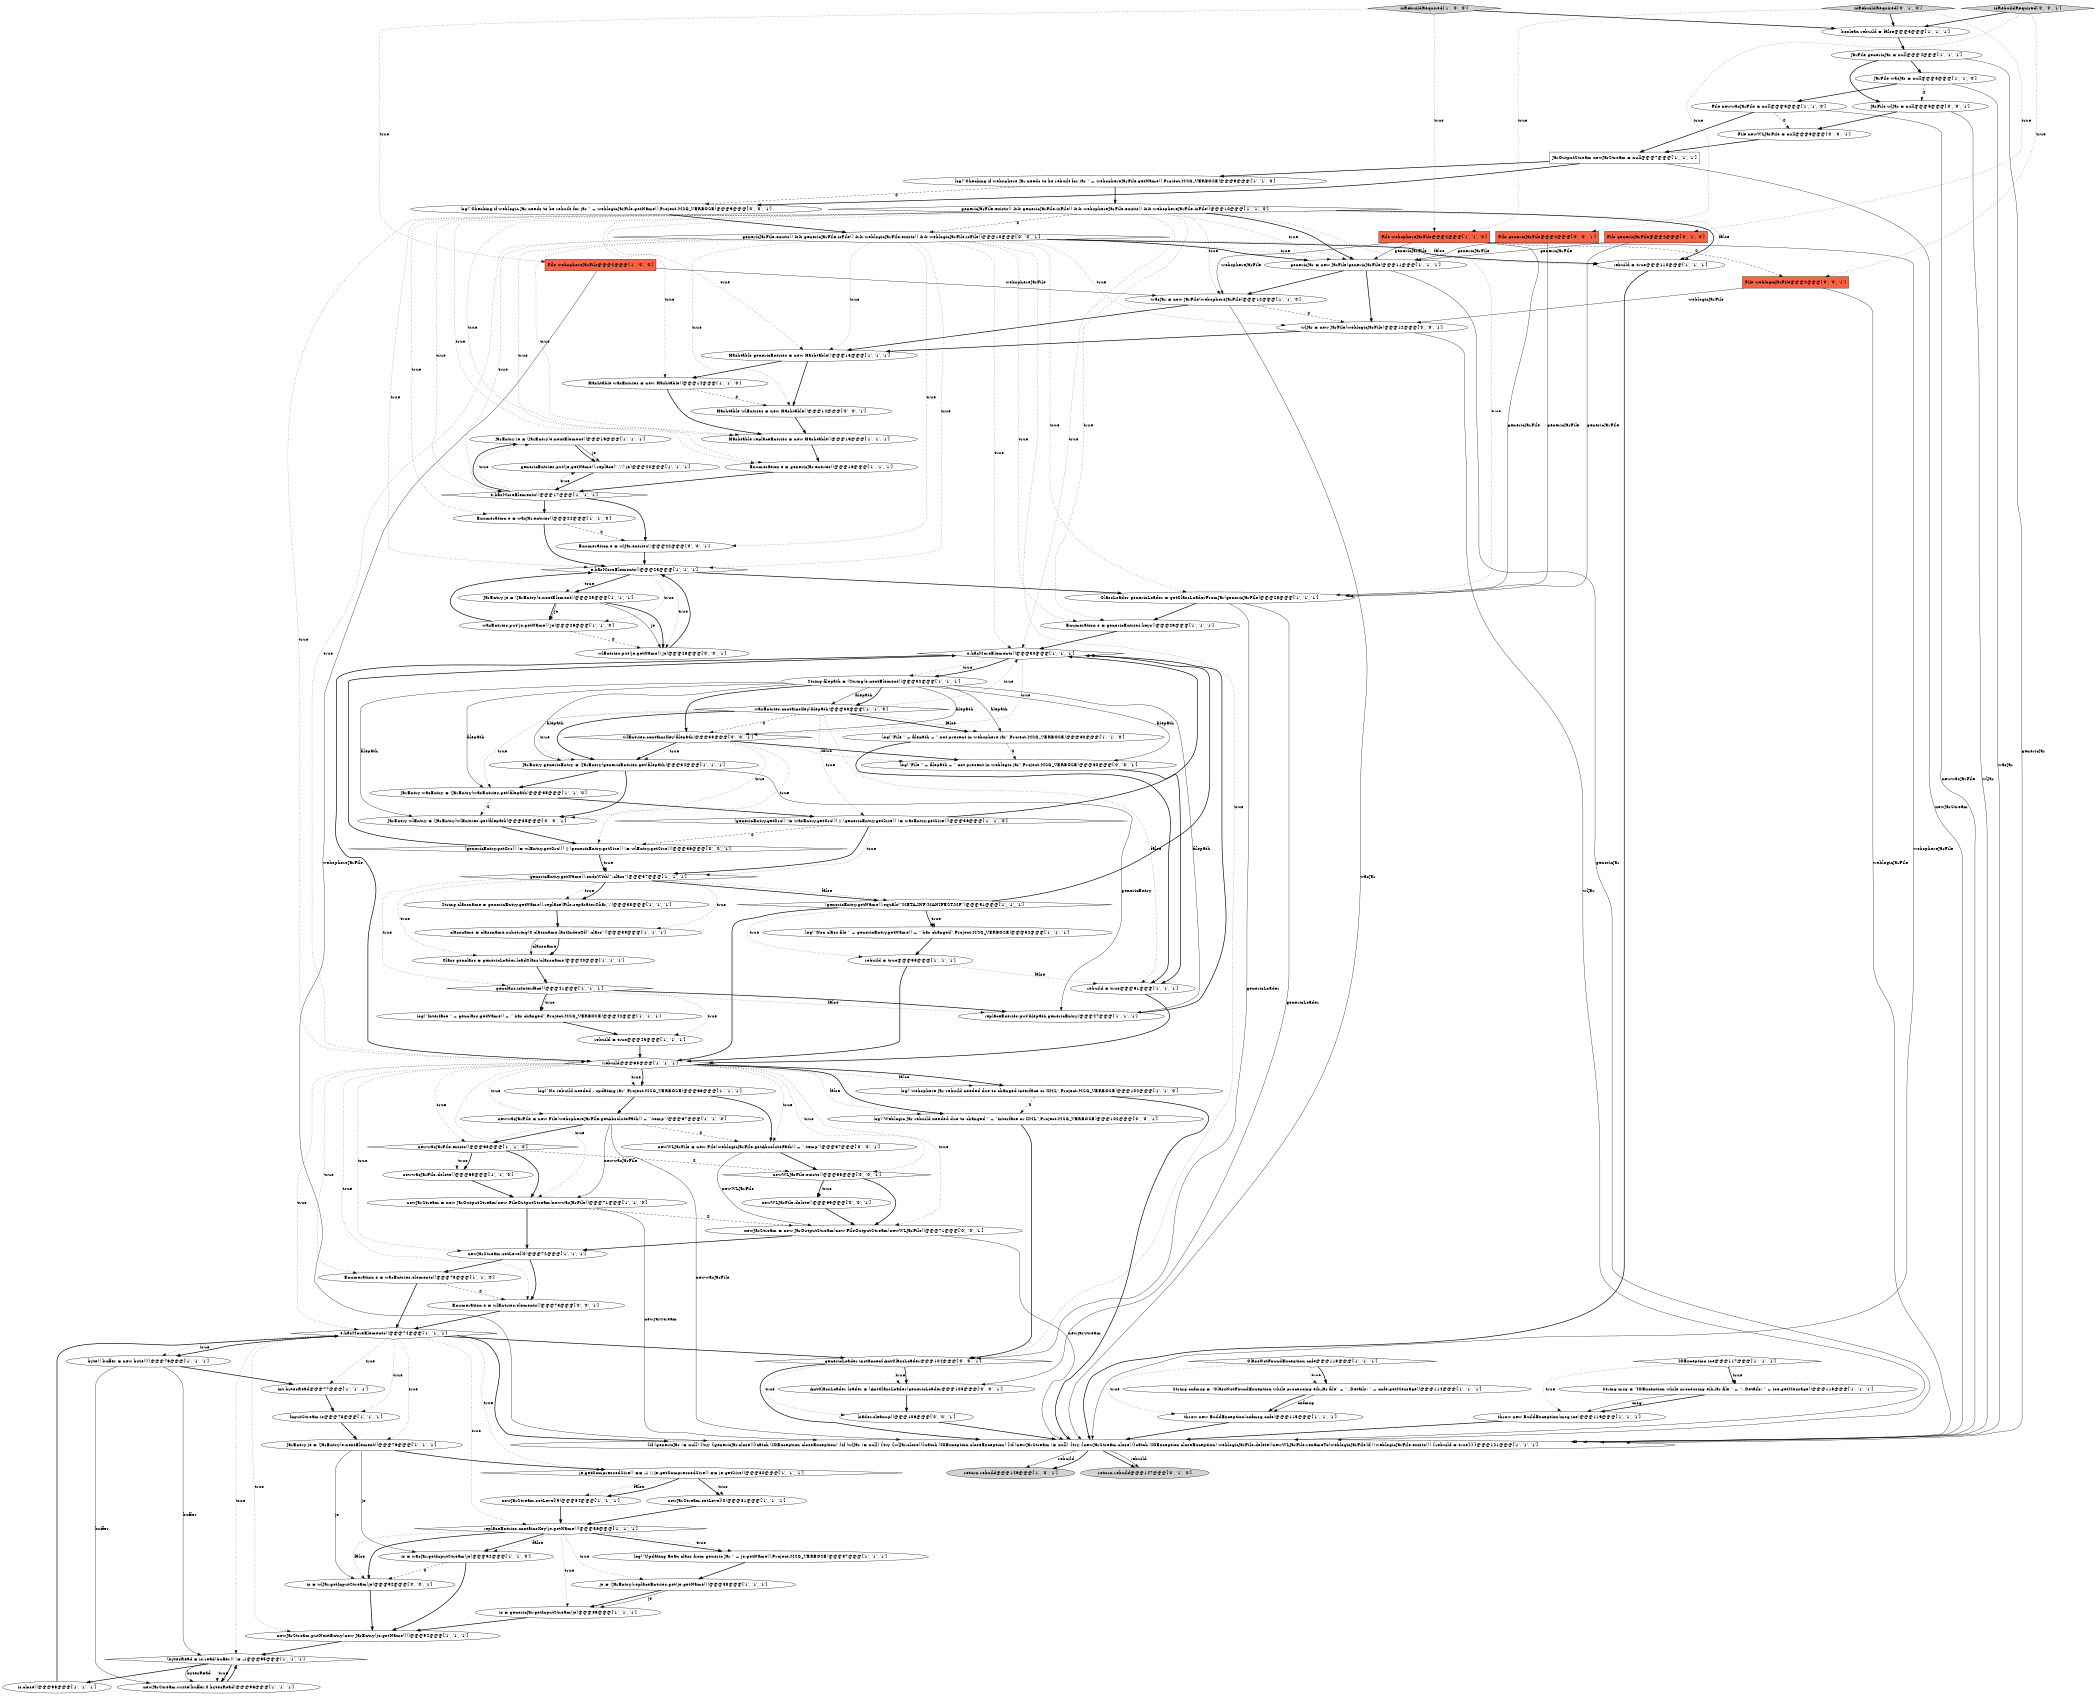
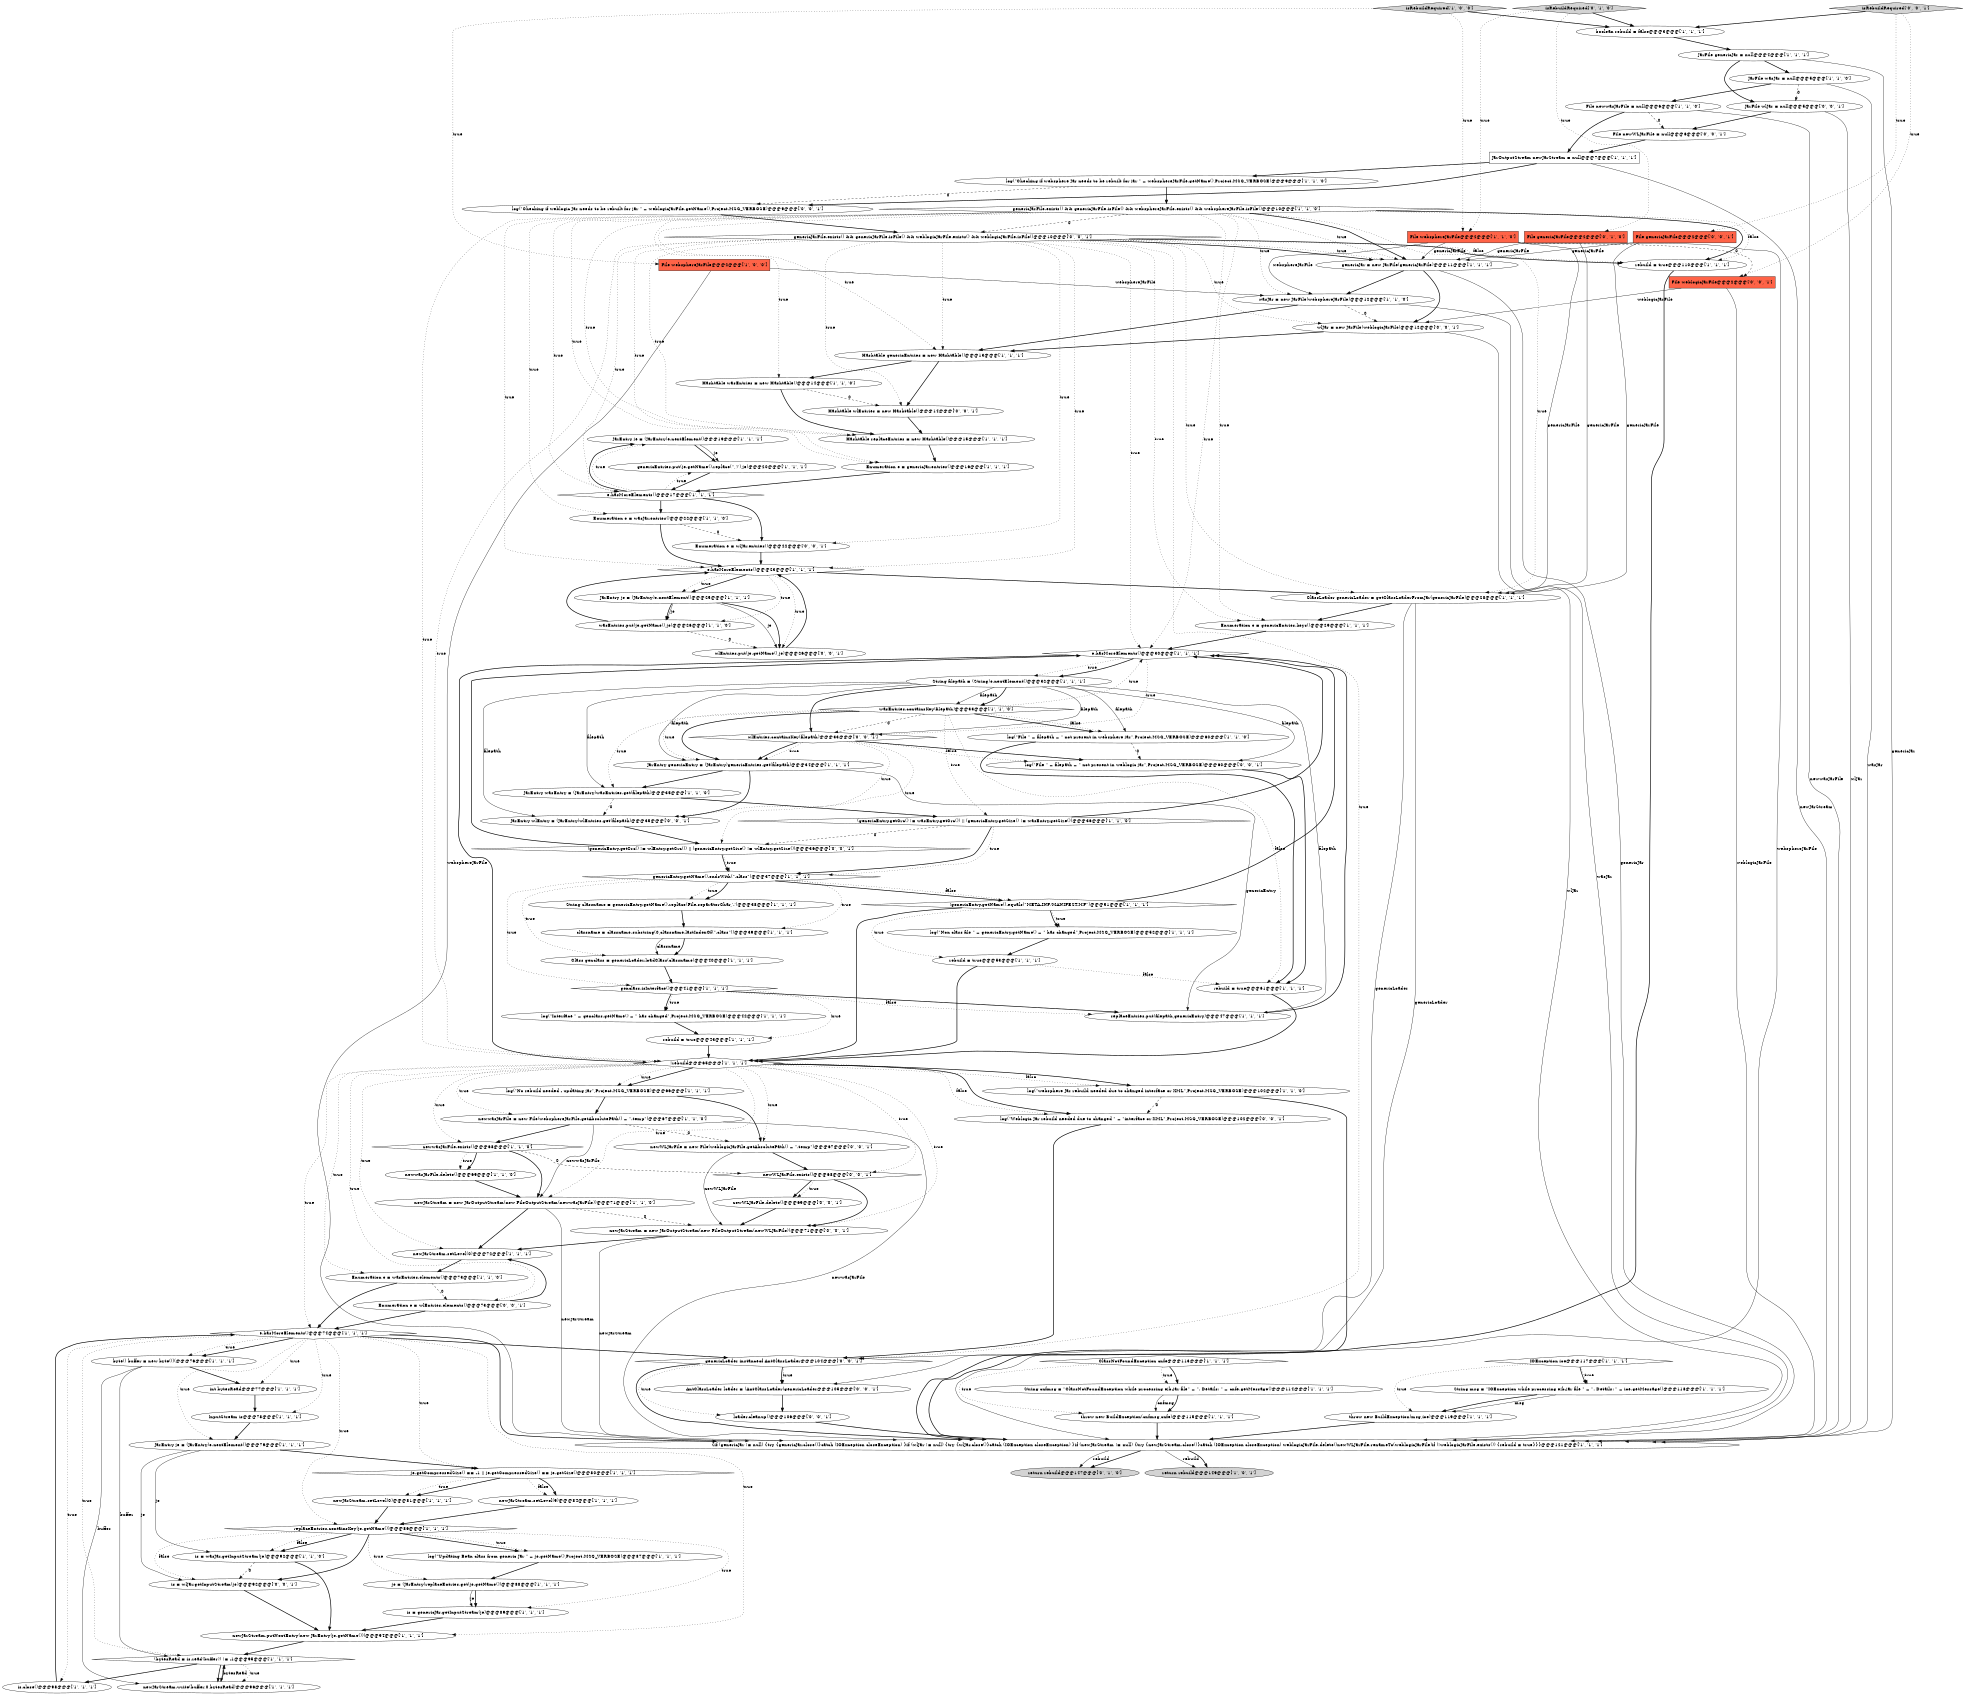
(535, 1278) -> (546, 1283)
none -> (68, 1433)
